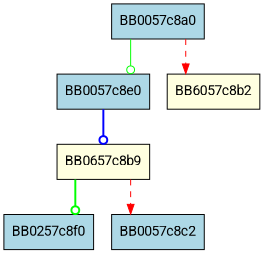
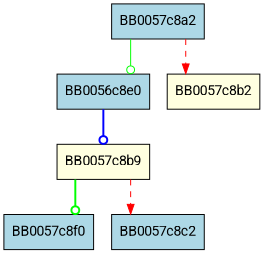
(158, 21) -> (158, 21)
(103, 92) -> (103, 92)
(214, 92) -> (214, 92)
(103, 162) -> (103, 162)
(49, 232) -> (49, 232)
